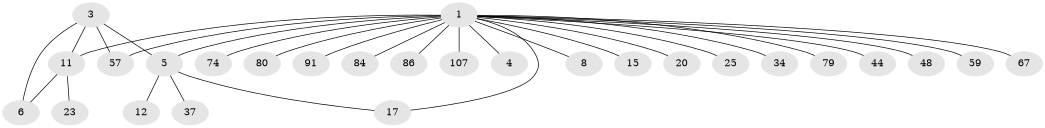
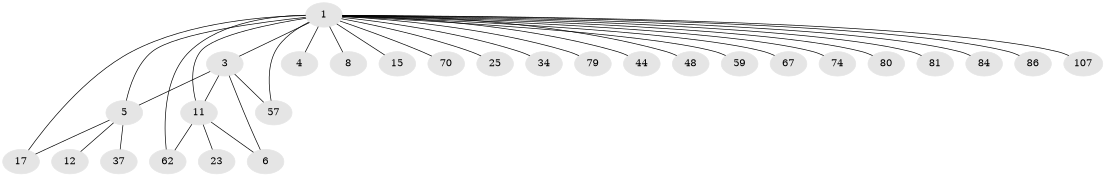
none -> (274, 39)
(311, 64) -> (935, 64)
(682, 64) -> (446, 64)
none -> (168, 162)
